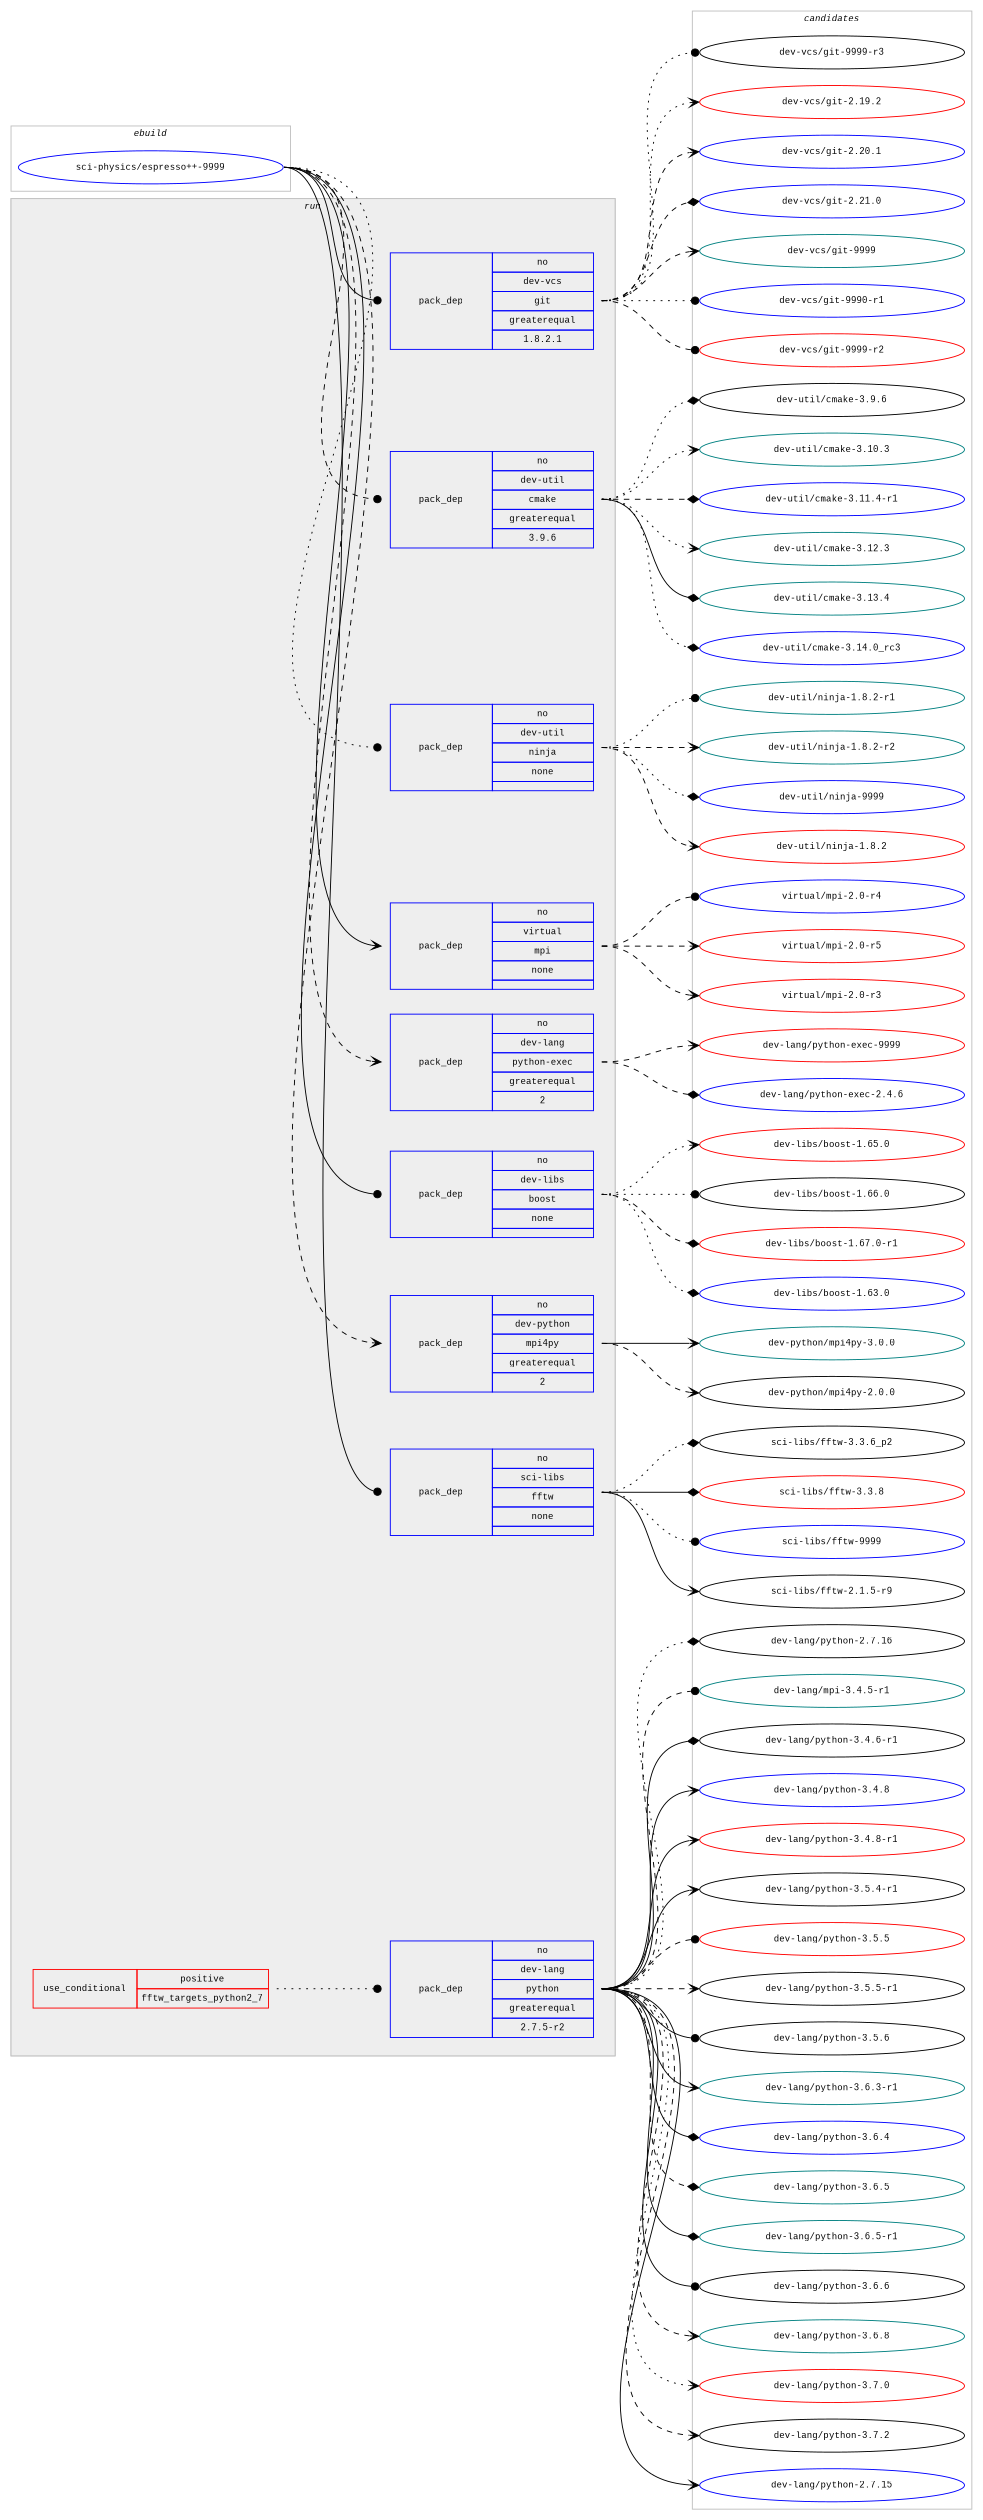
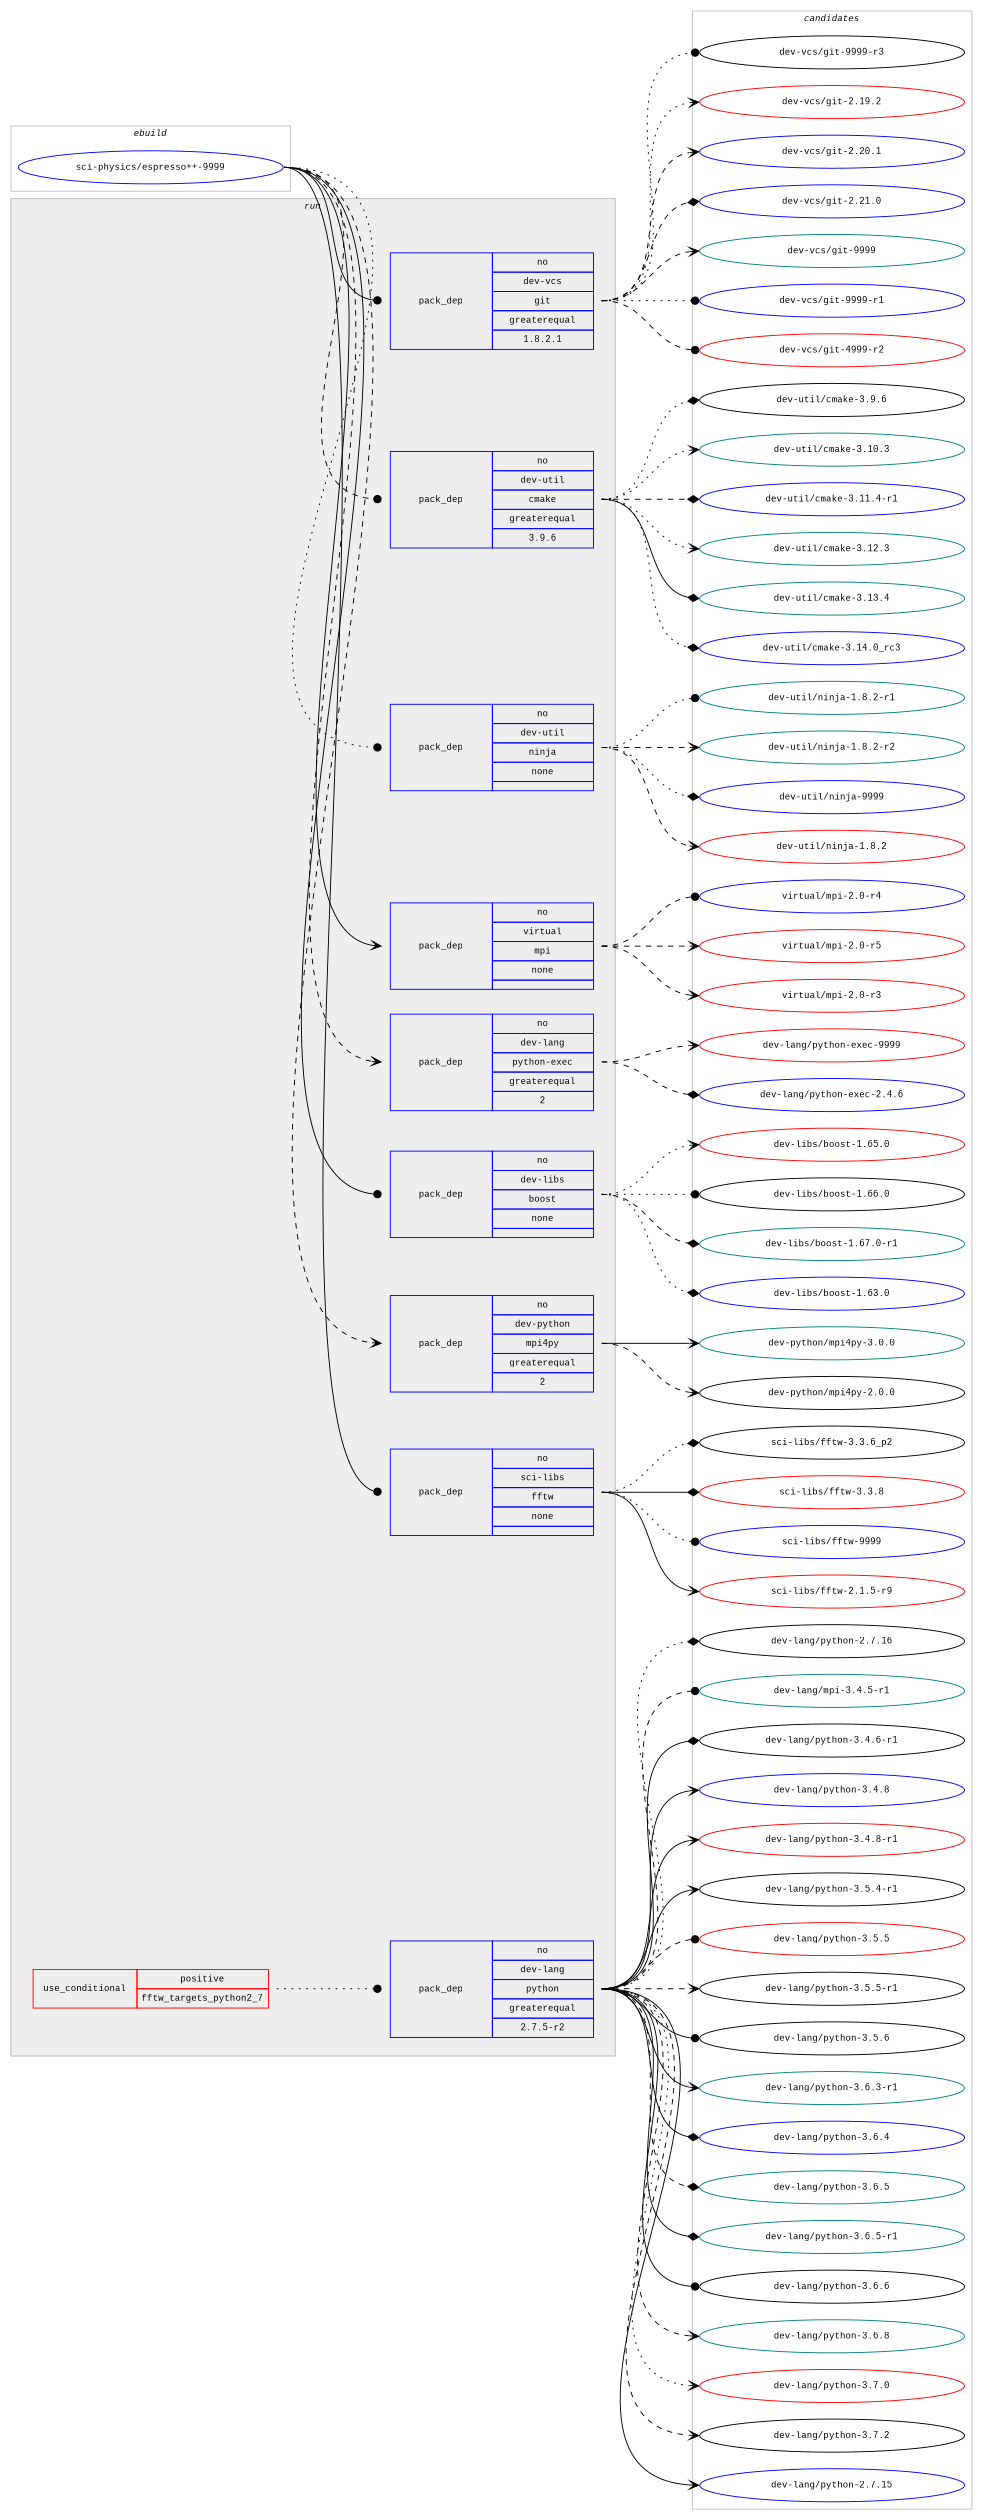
(832, 301) -> (832, 301)
(832, 350) -> (832, 350)
(832, 1244) -> (832, 1244)
(832, 1592) -> (832, 1592)
